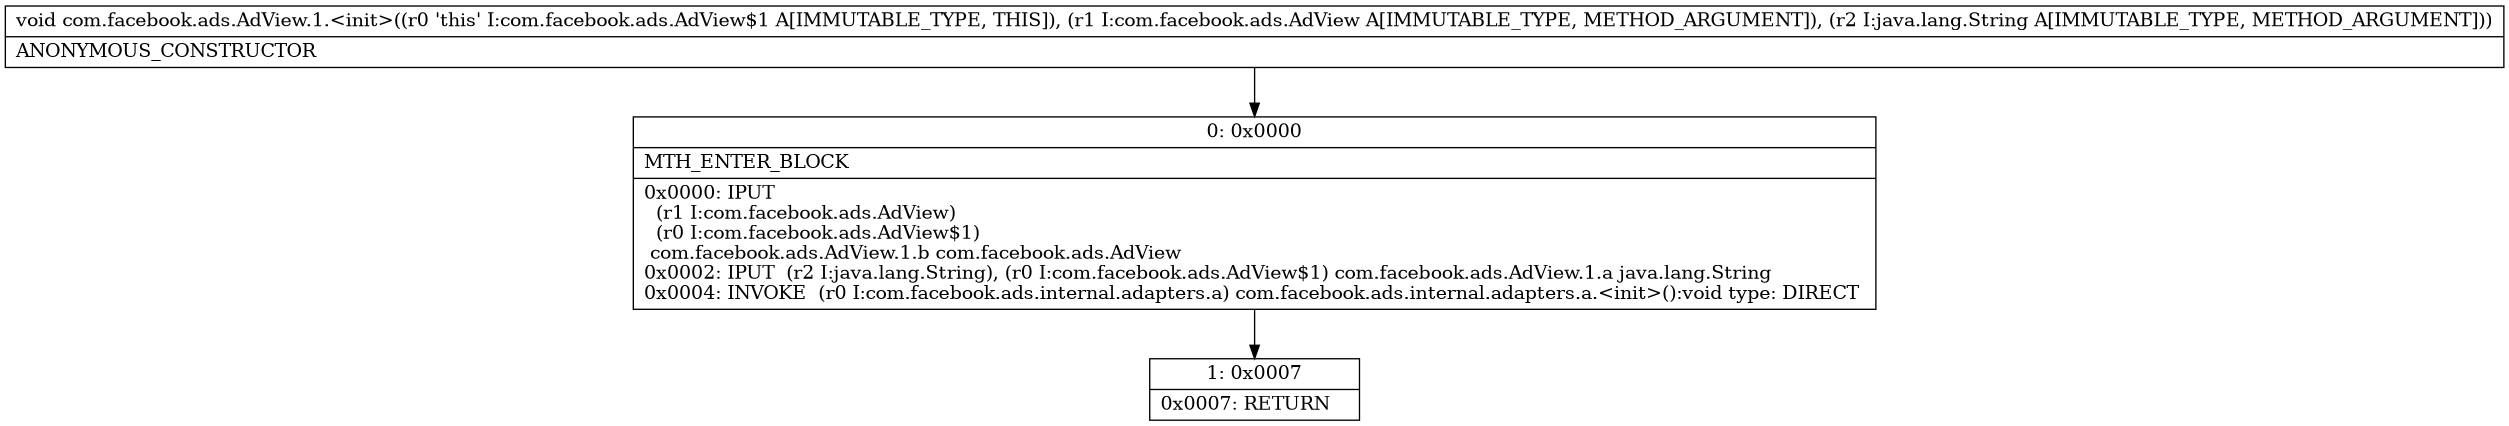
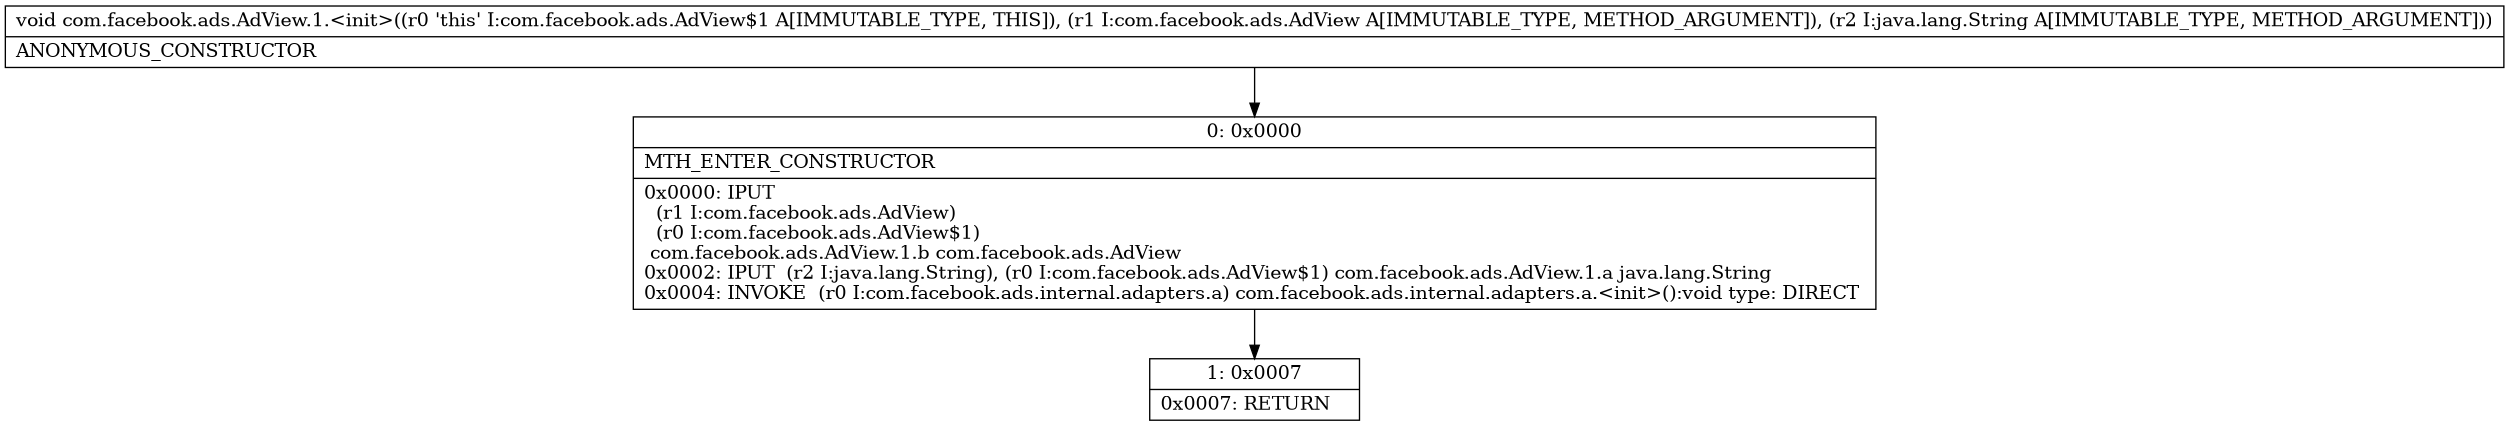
(747, 162) -> (790, 162)
